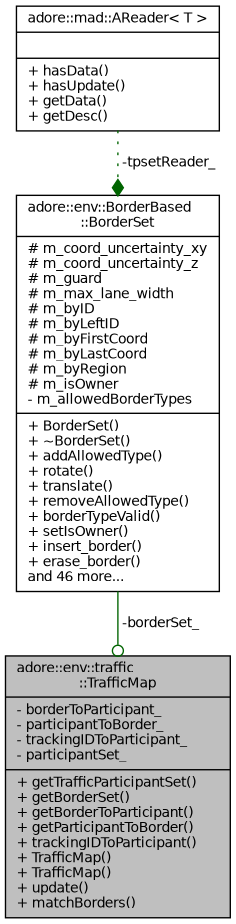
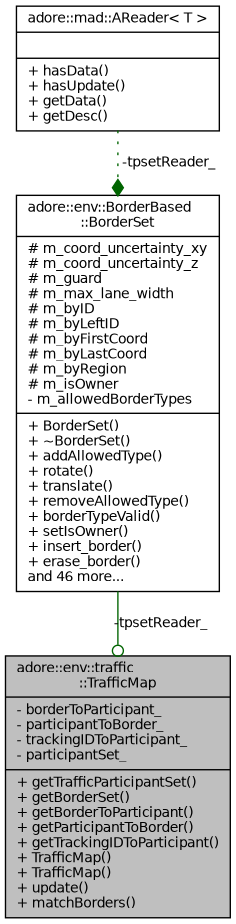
(159, 624) -> (159, 624)
(107, 843) -> (118, 843)
